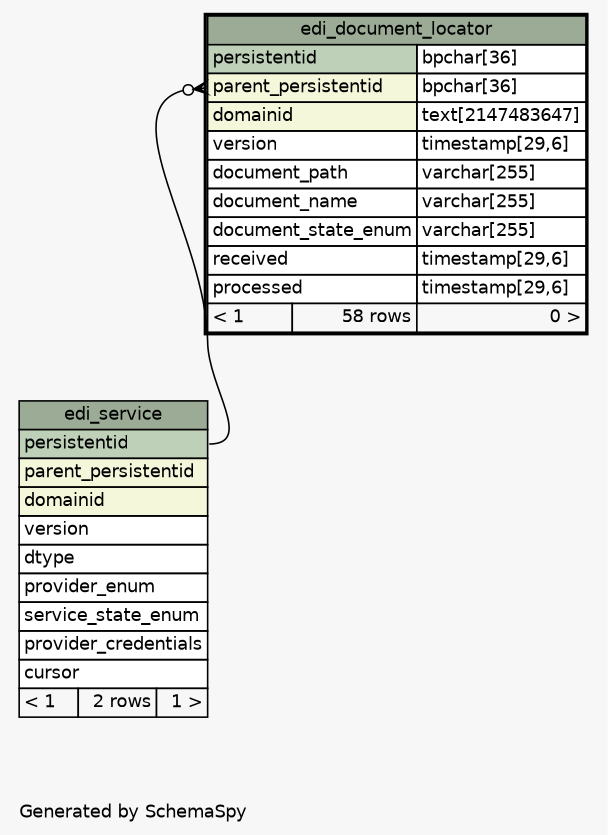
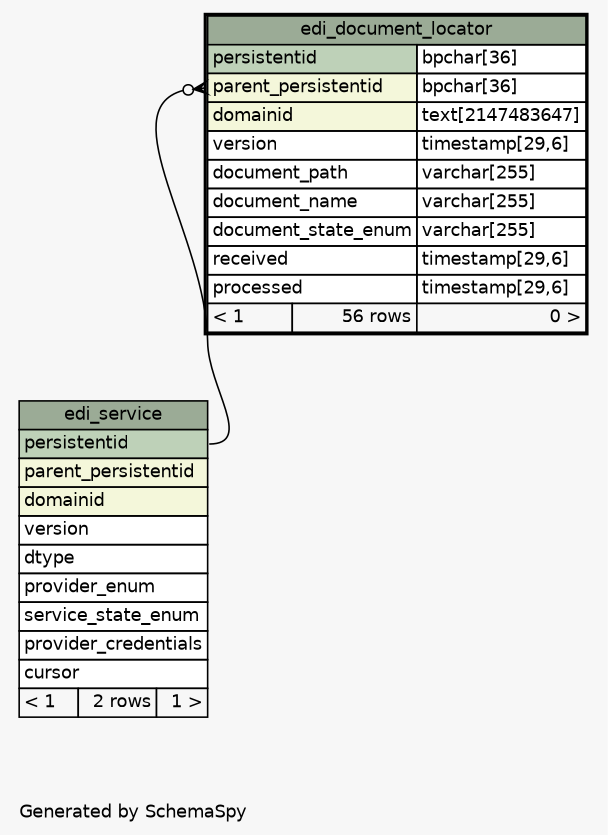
(377, 317) -> (377, 317)
